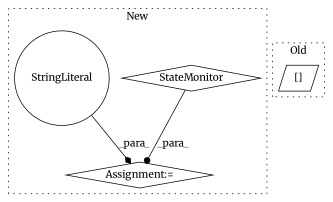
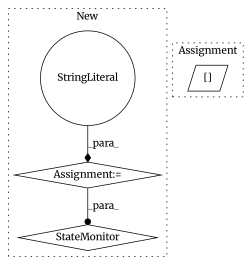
(299, 51) -> (208, 51)
(167, 124) -> (88, 203)
